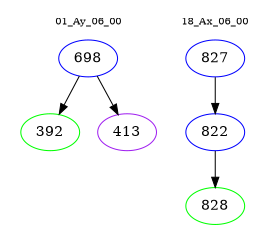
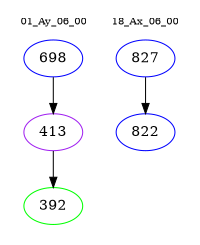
(72, 91) -> (53, 164)
(215, 206) -> none
